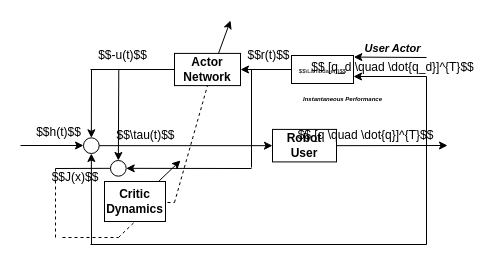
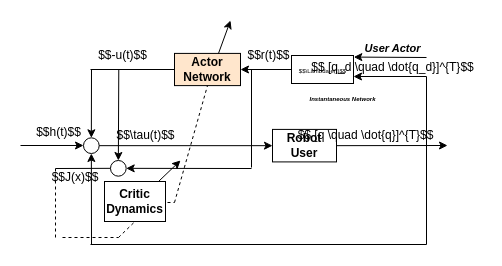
(208, 70) -> (208, 70)
(343, 105) -> (343, 105)
